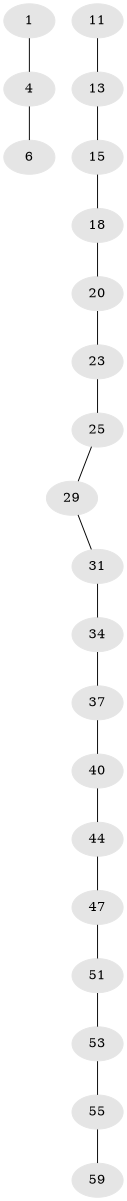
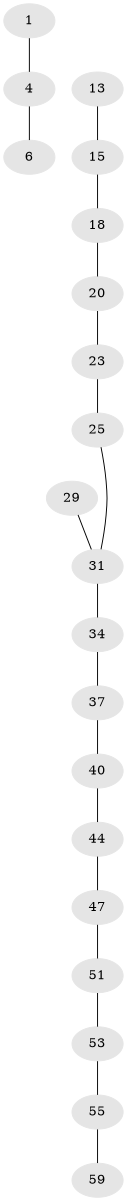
(98, 21) -> none
(85, 464) -> (107, 498)
